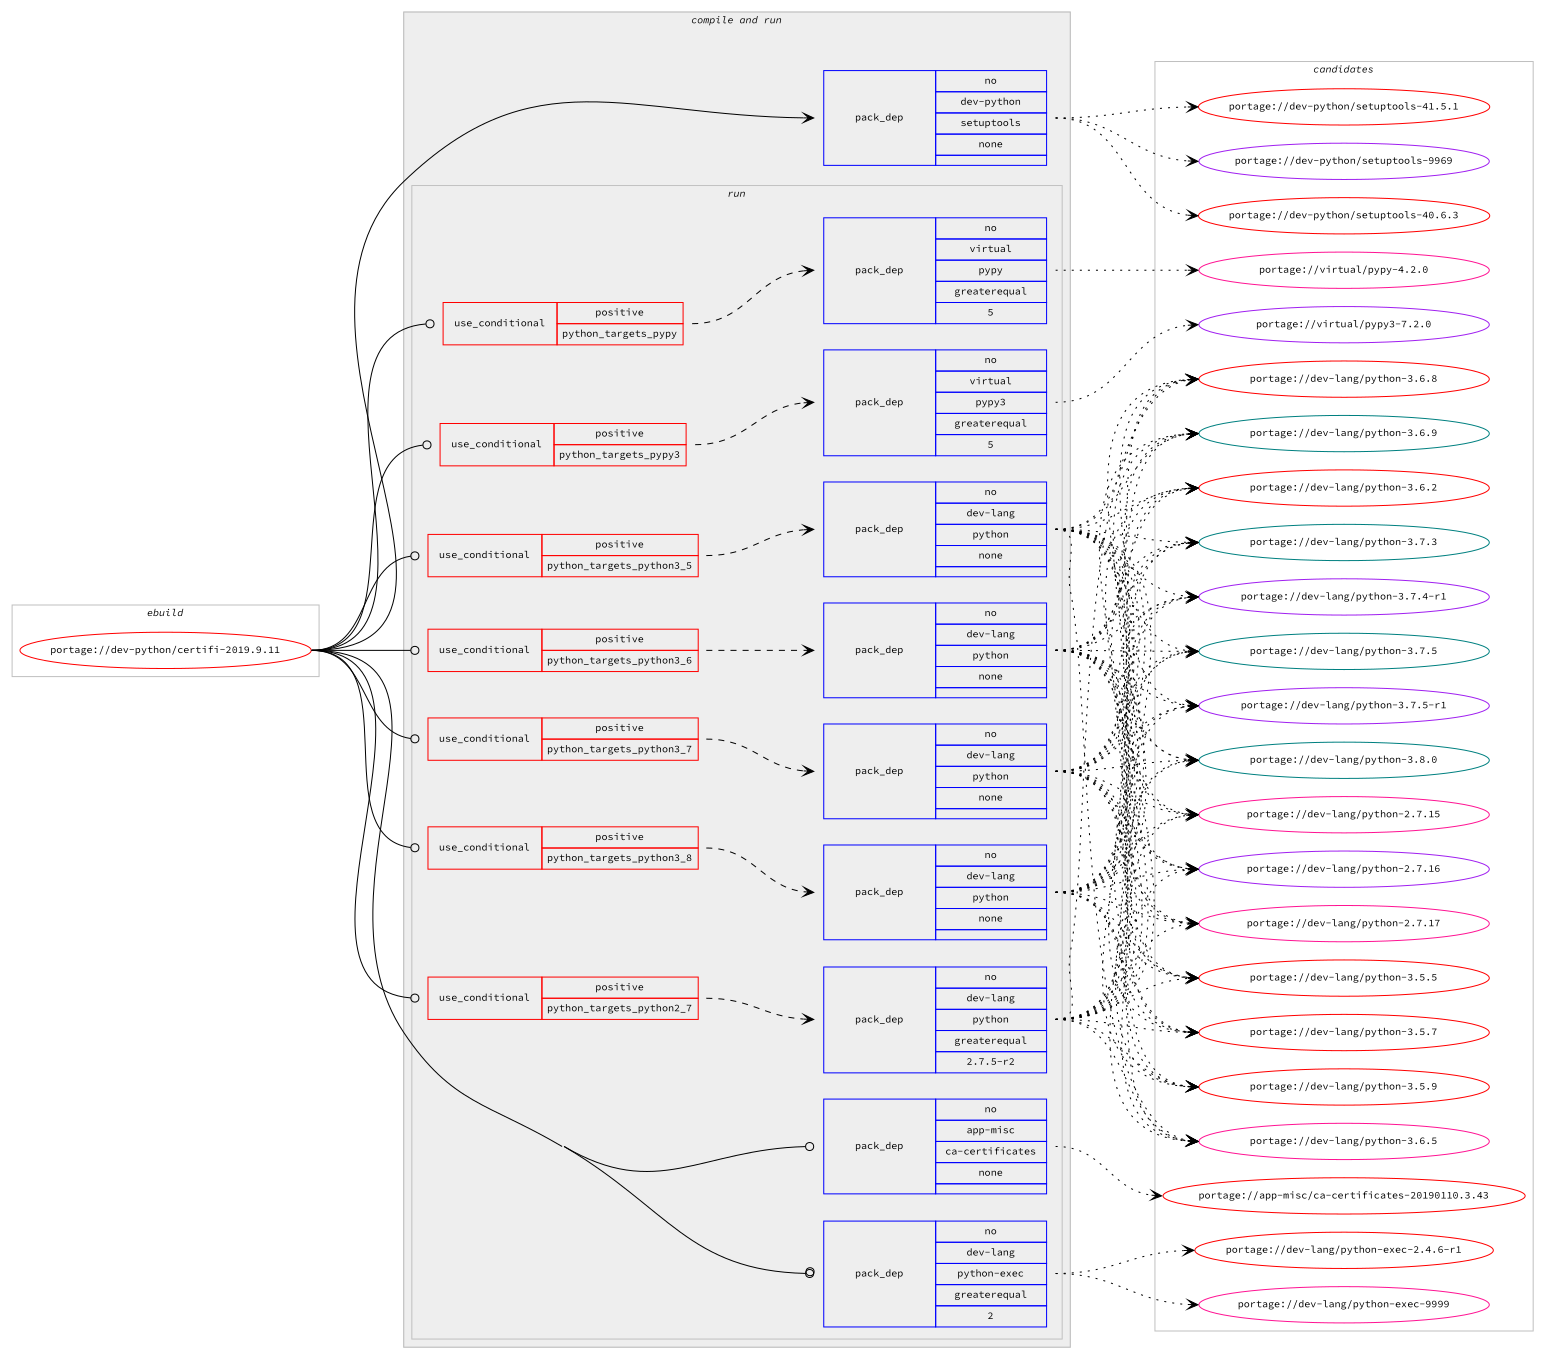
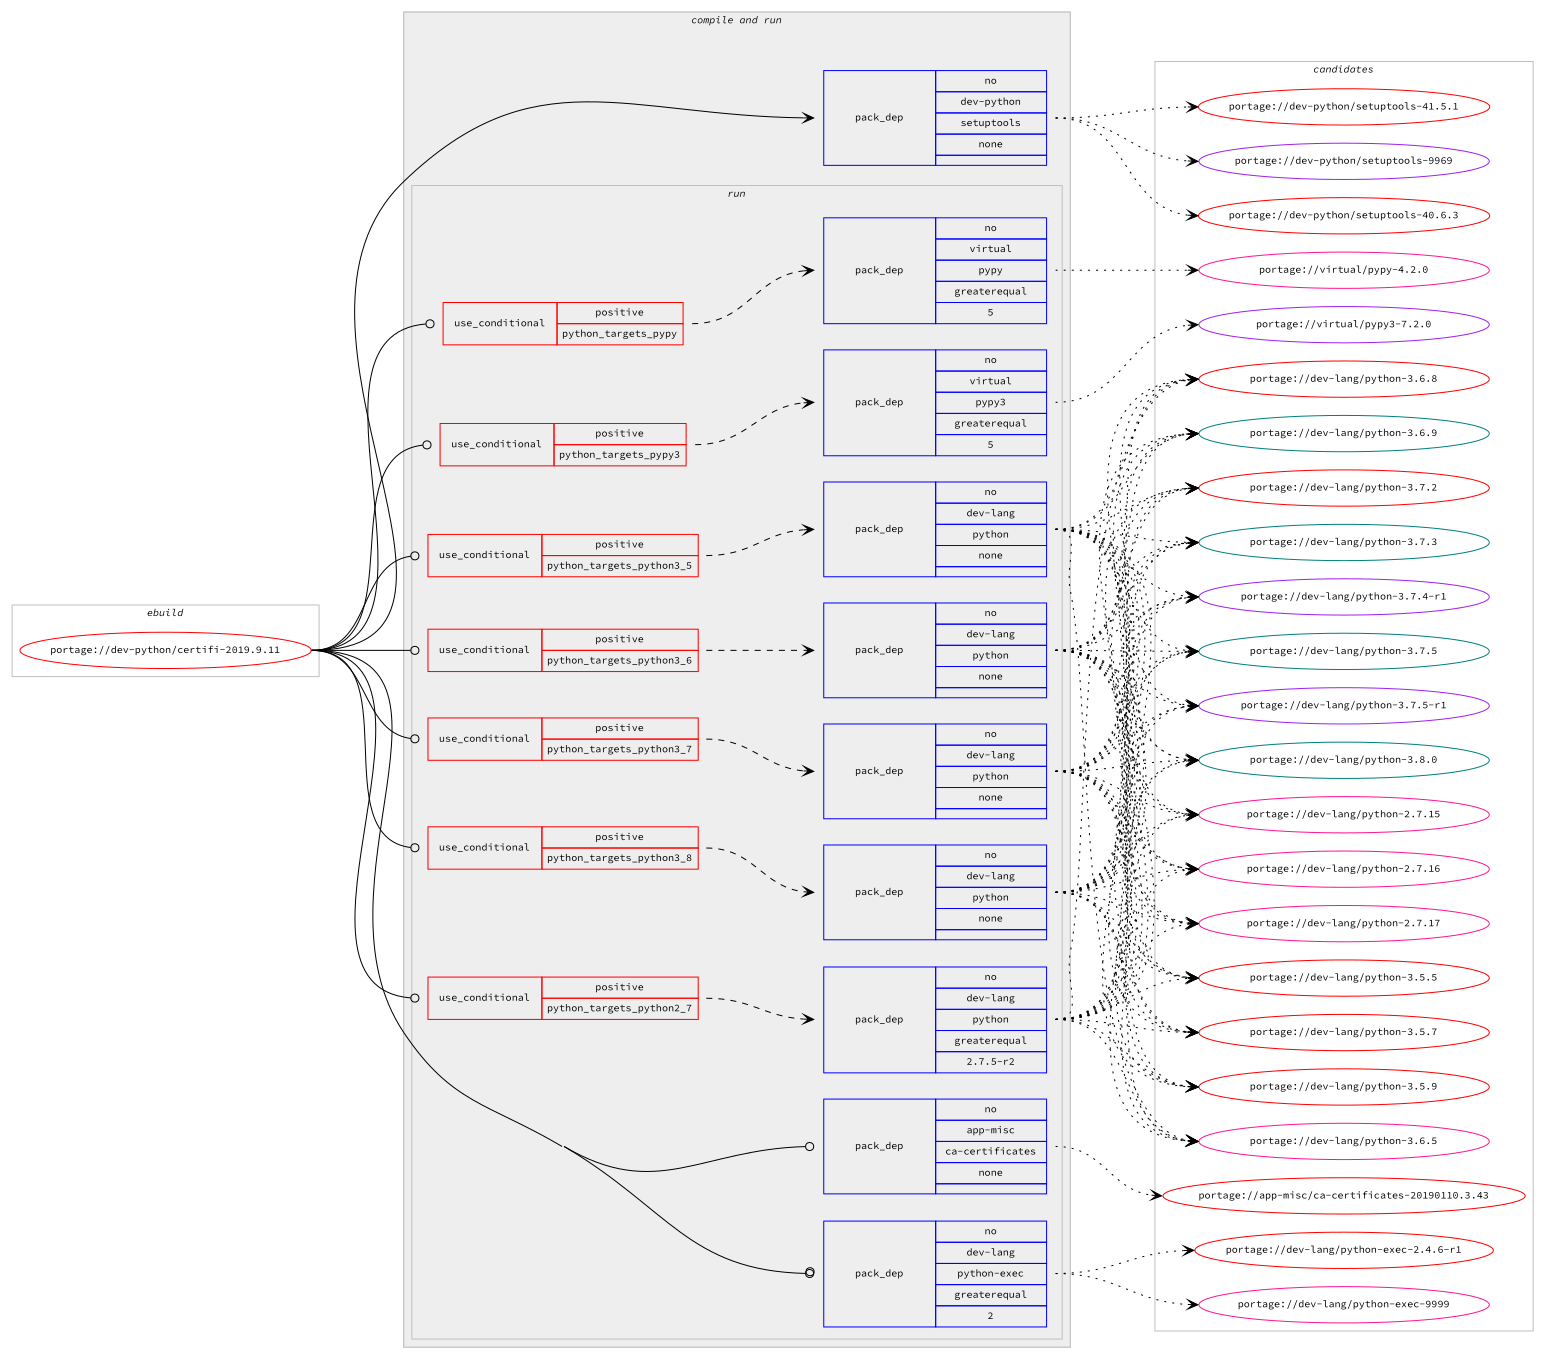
(1344, 488) -> (1344, 488)
(1344, 869) -> (1344, 869)
